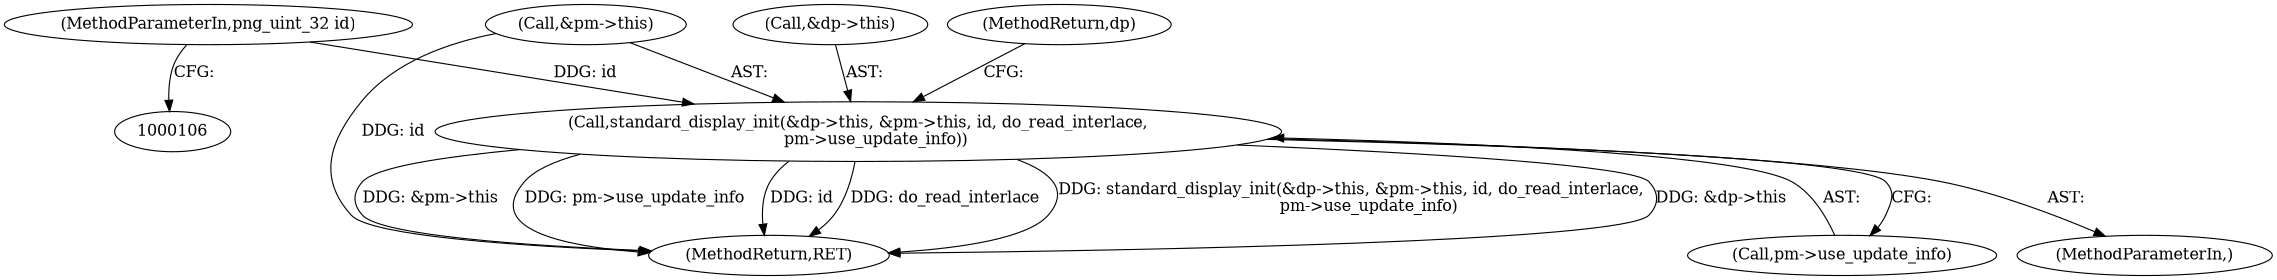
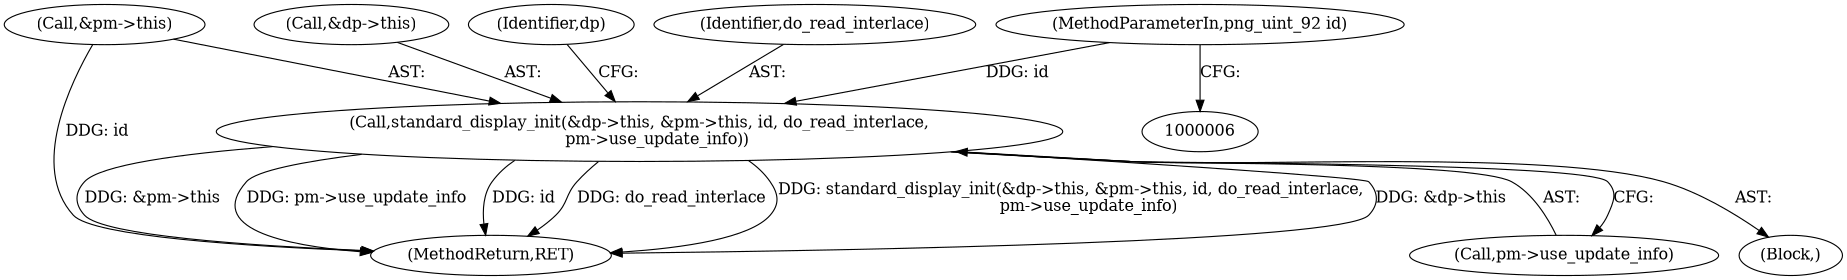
(208, 25) -> (1200, 25)
none -> (815, 25)
(1059, 25) -> (551, 25)
(173, 132) -> (1200, 132)
(2145, 255) -> (1791, 255)
